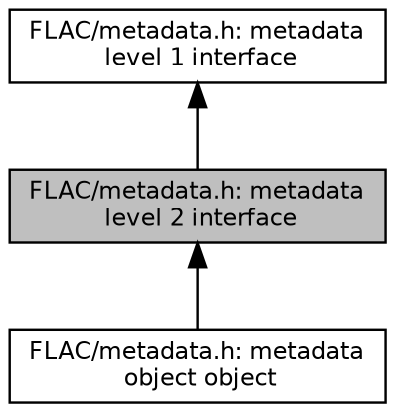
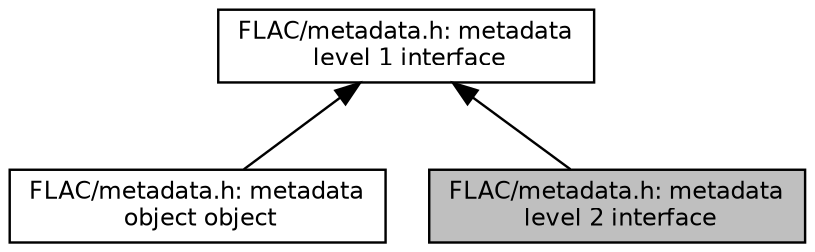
(198, 299) -> (292, 133)
